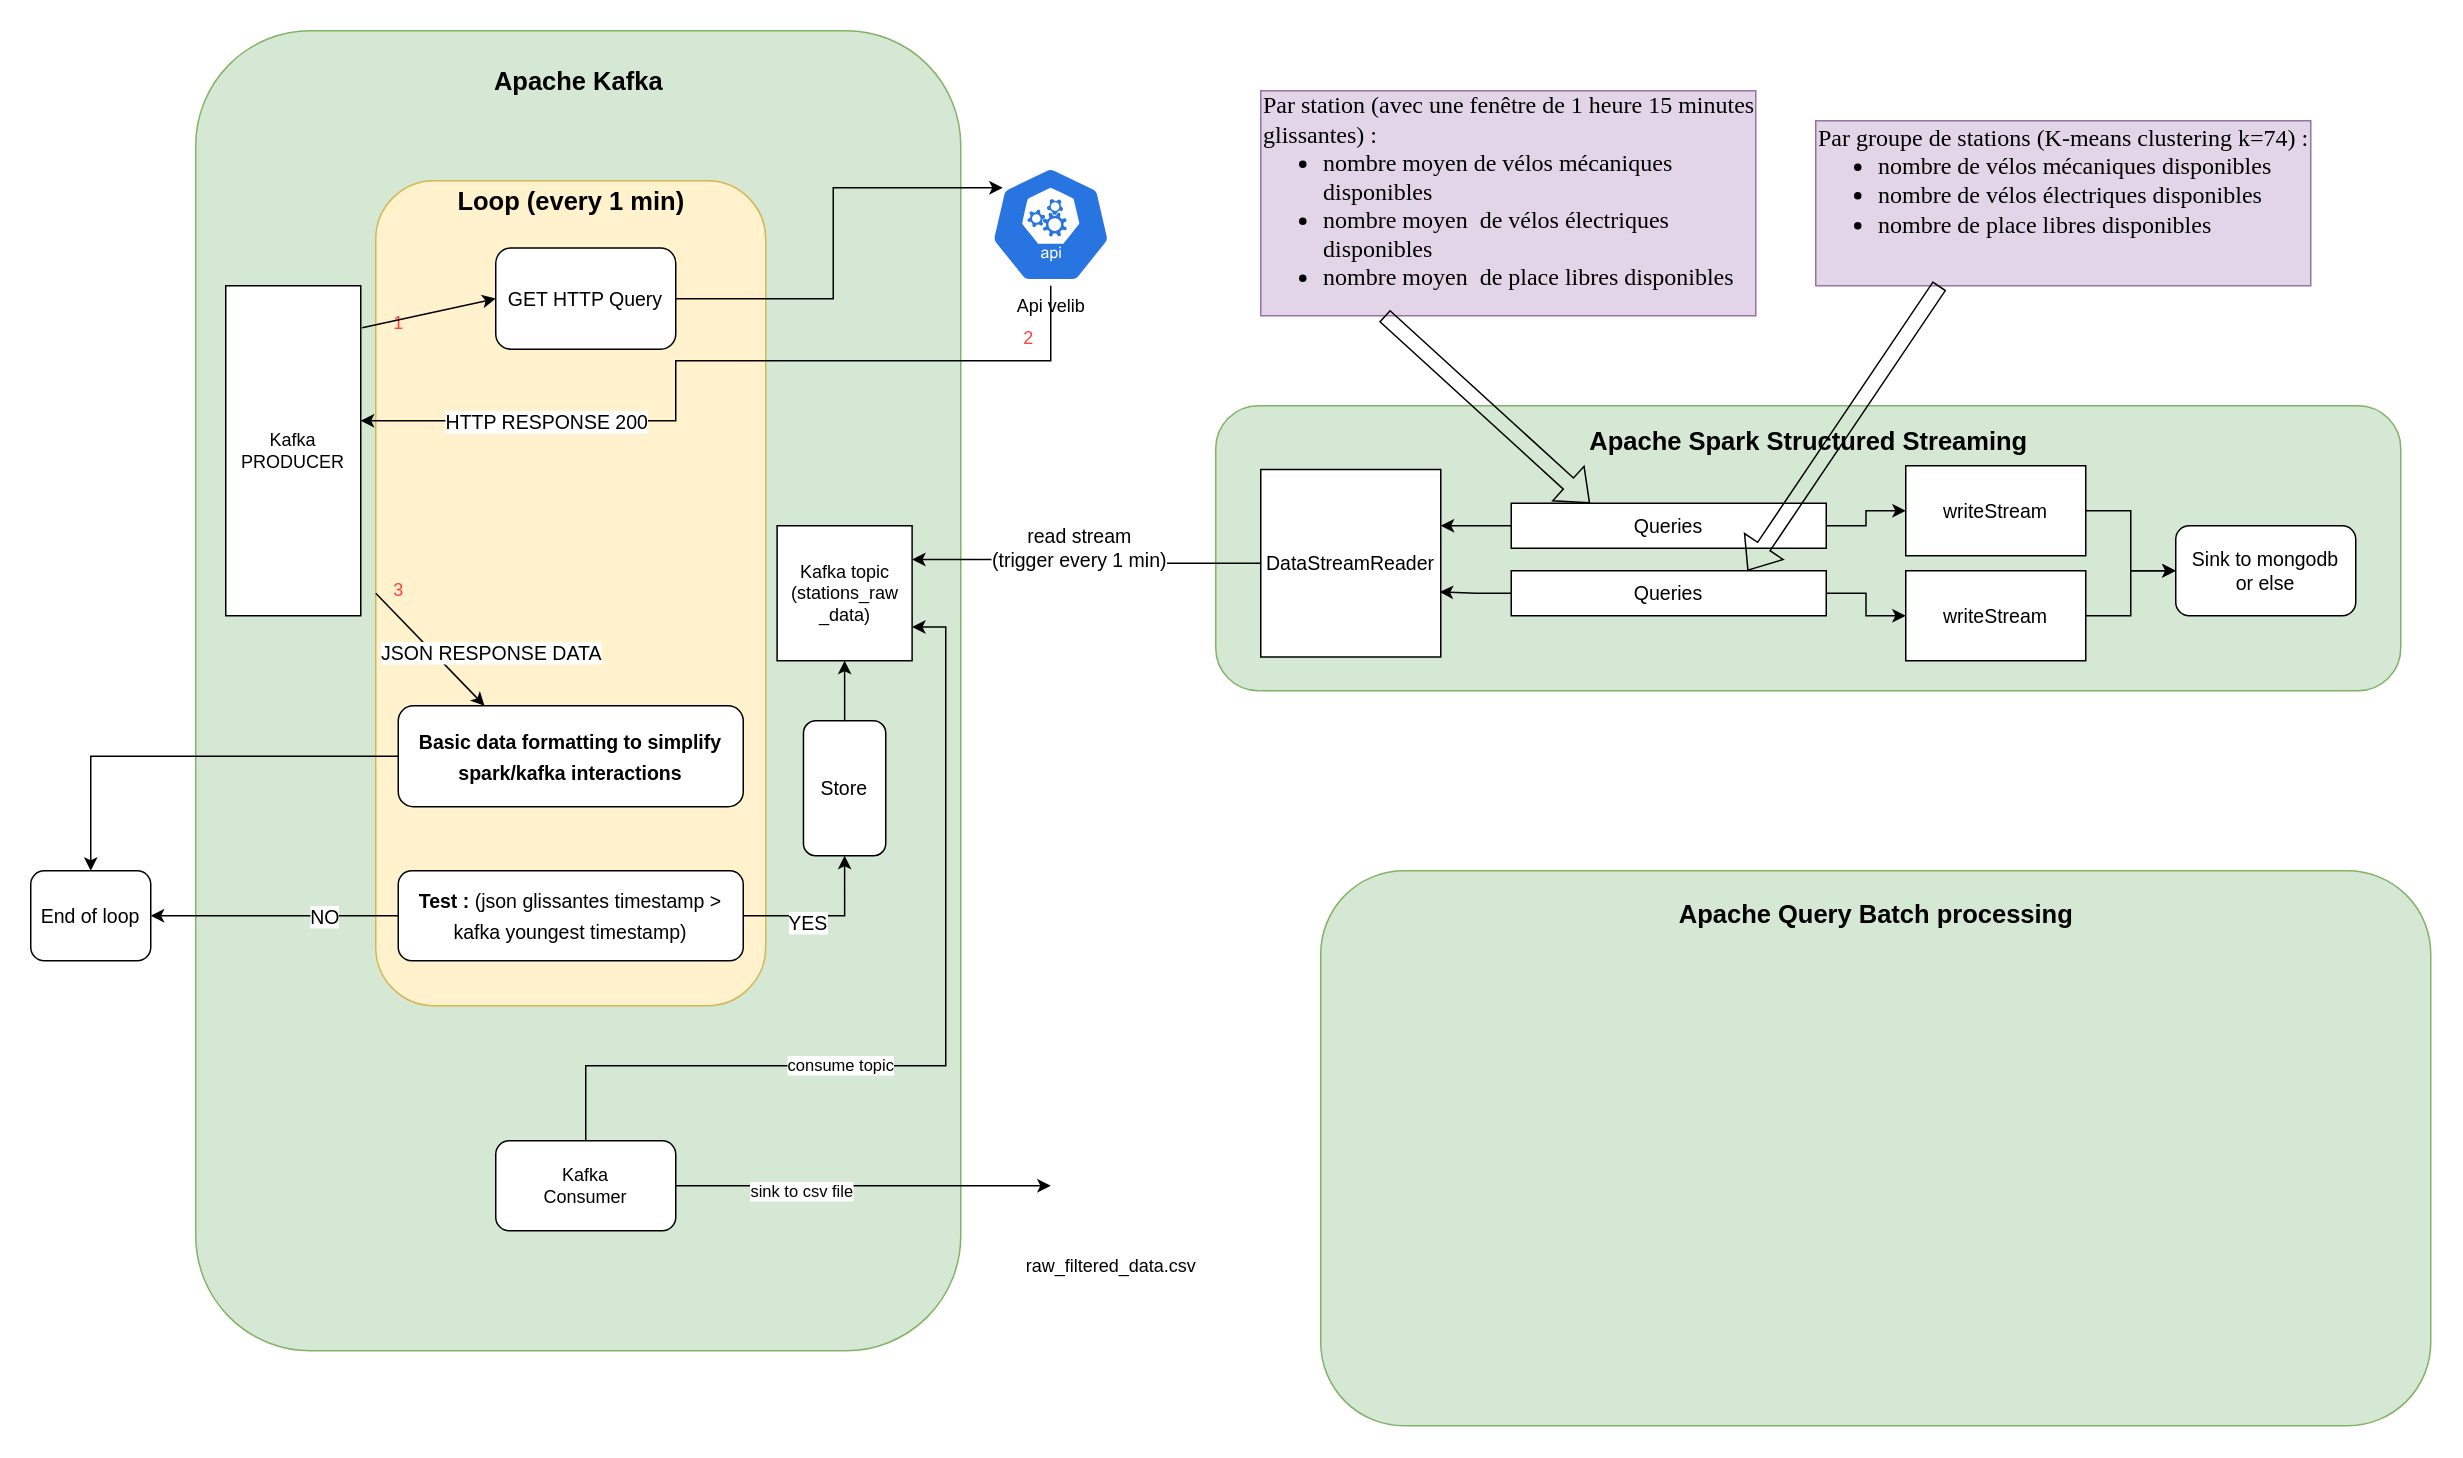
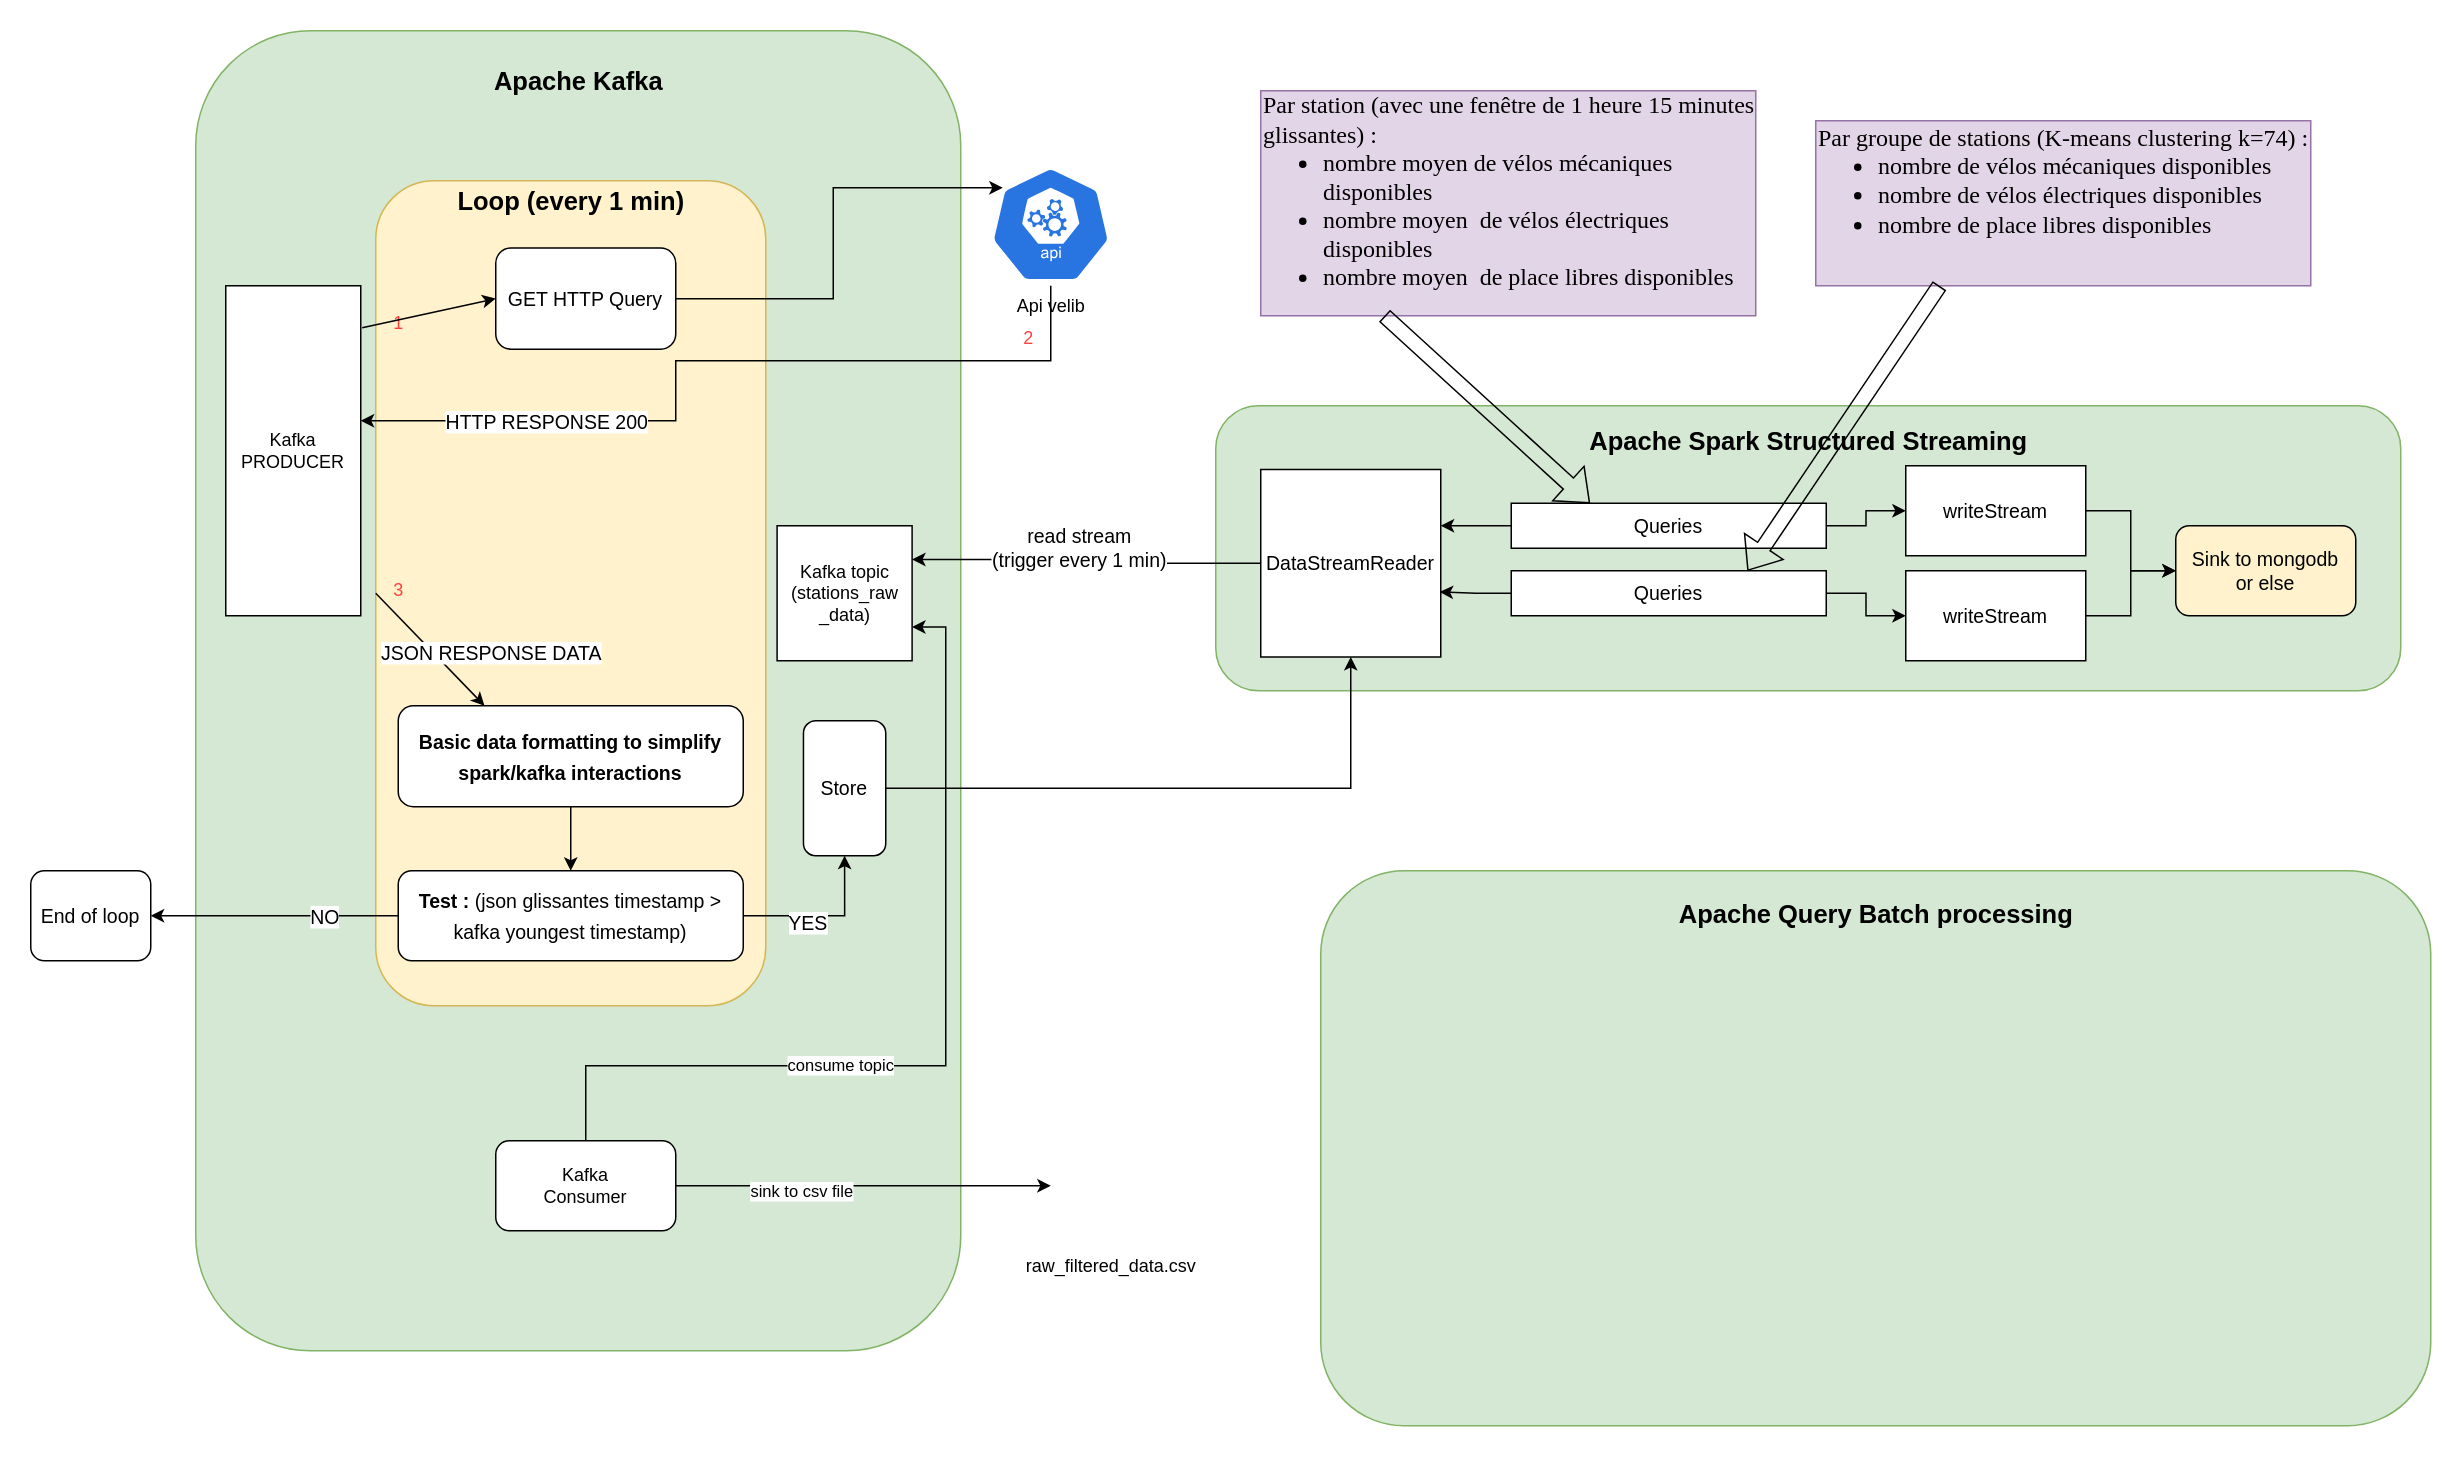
(2266, 571) -> (2266, 571)
(845, 696) -> (1179, 788)
(193, 756) -> (571, 834)
